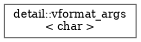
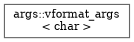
(70, 21) -> (67, 21)
